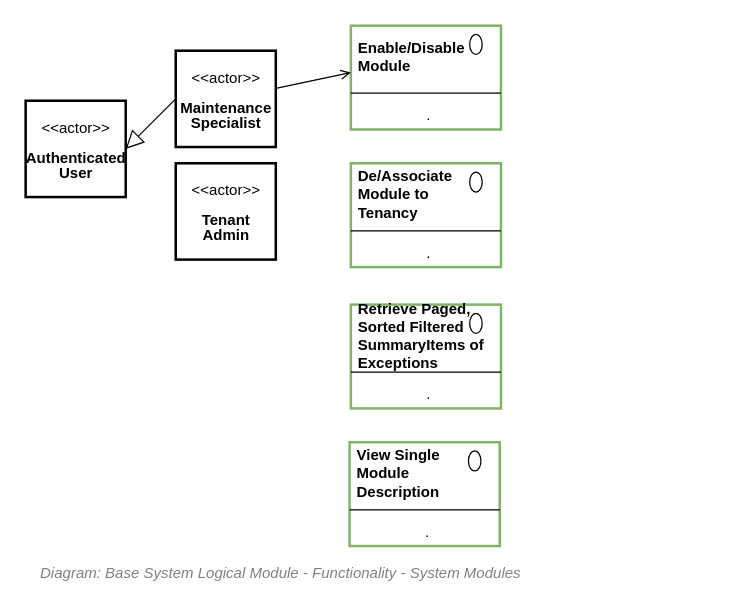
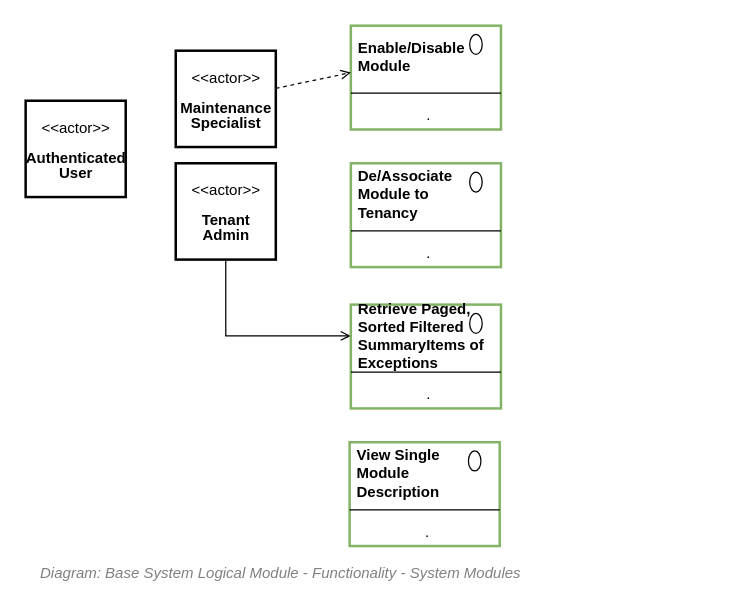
(312, 81) -> (312, 81)
(157, 118) -> none
none -> (249, 336)
